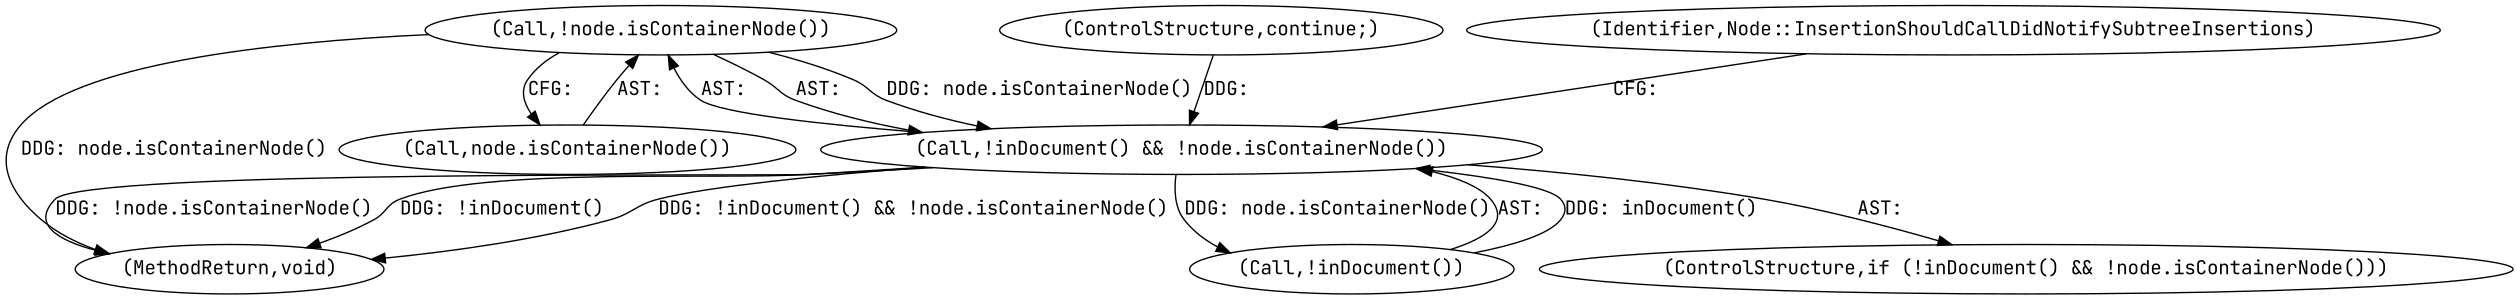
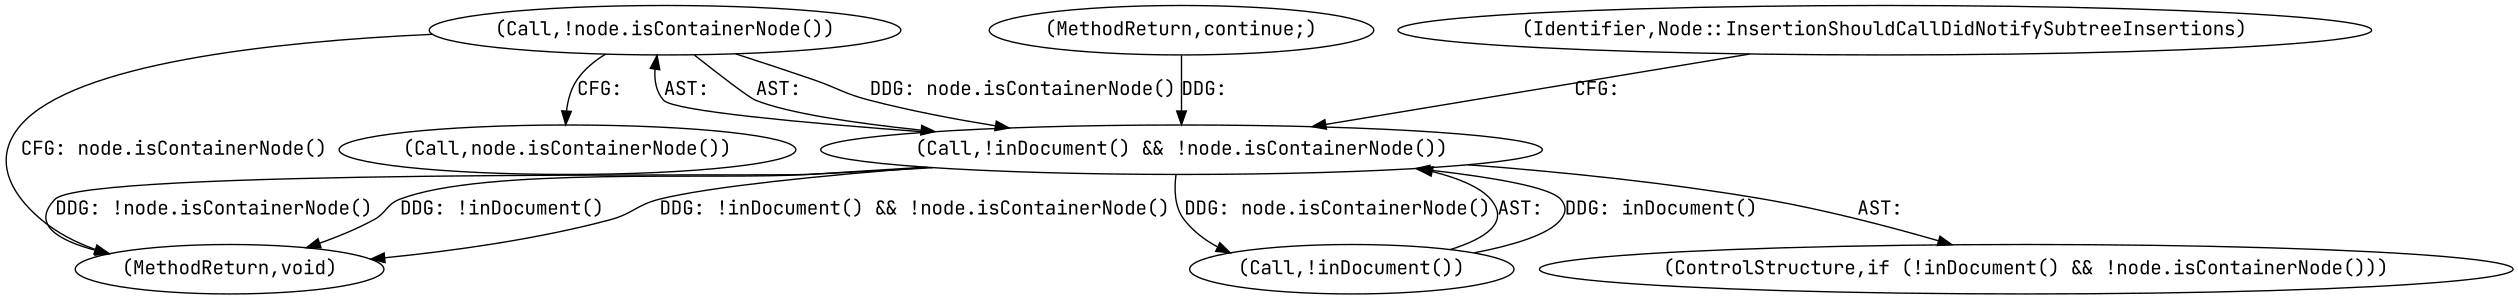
(1221, 30) -> (1181, 30)
(605, 95) -> none
(174, 150) -> (174, 150)
